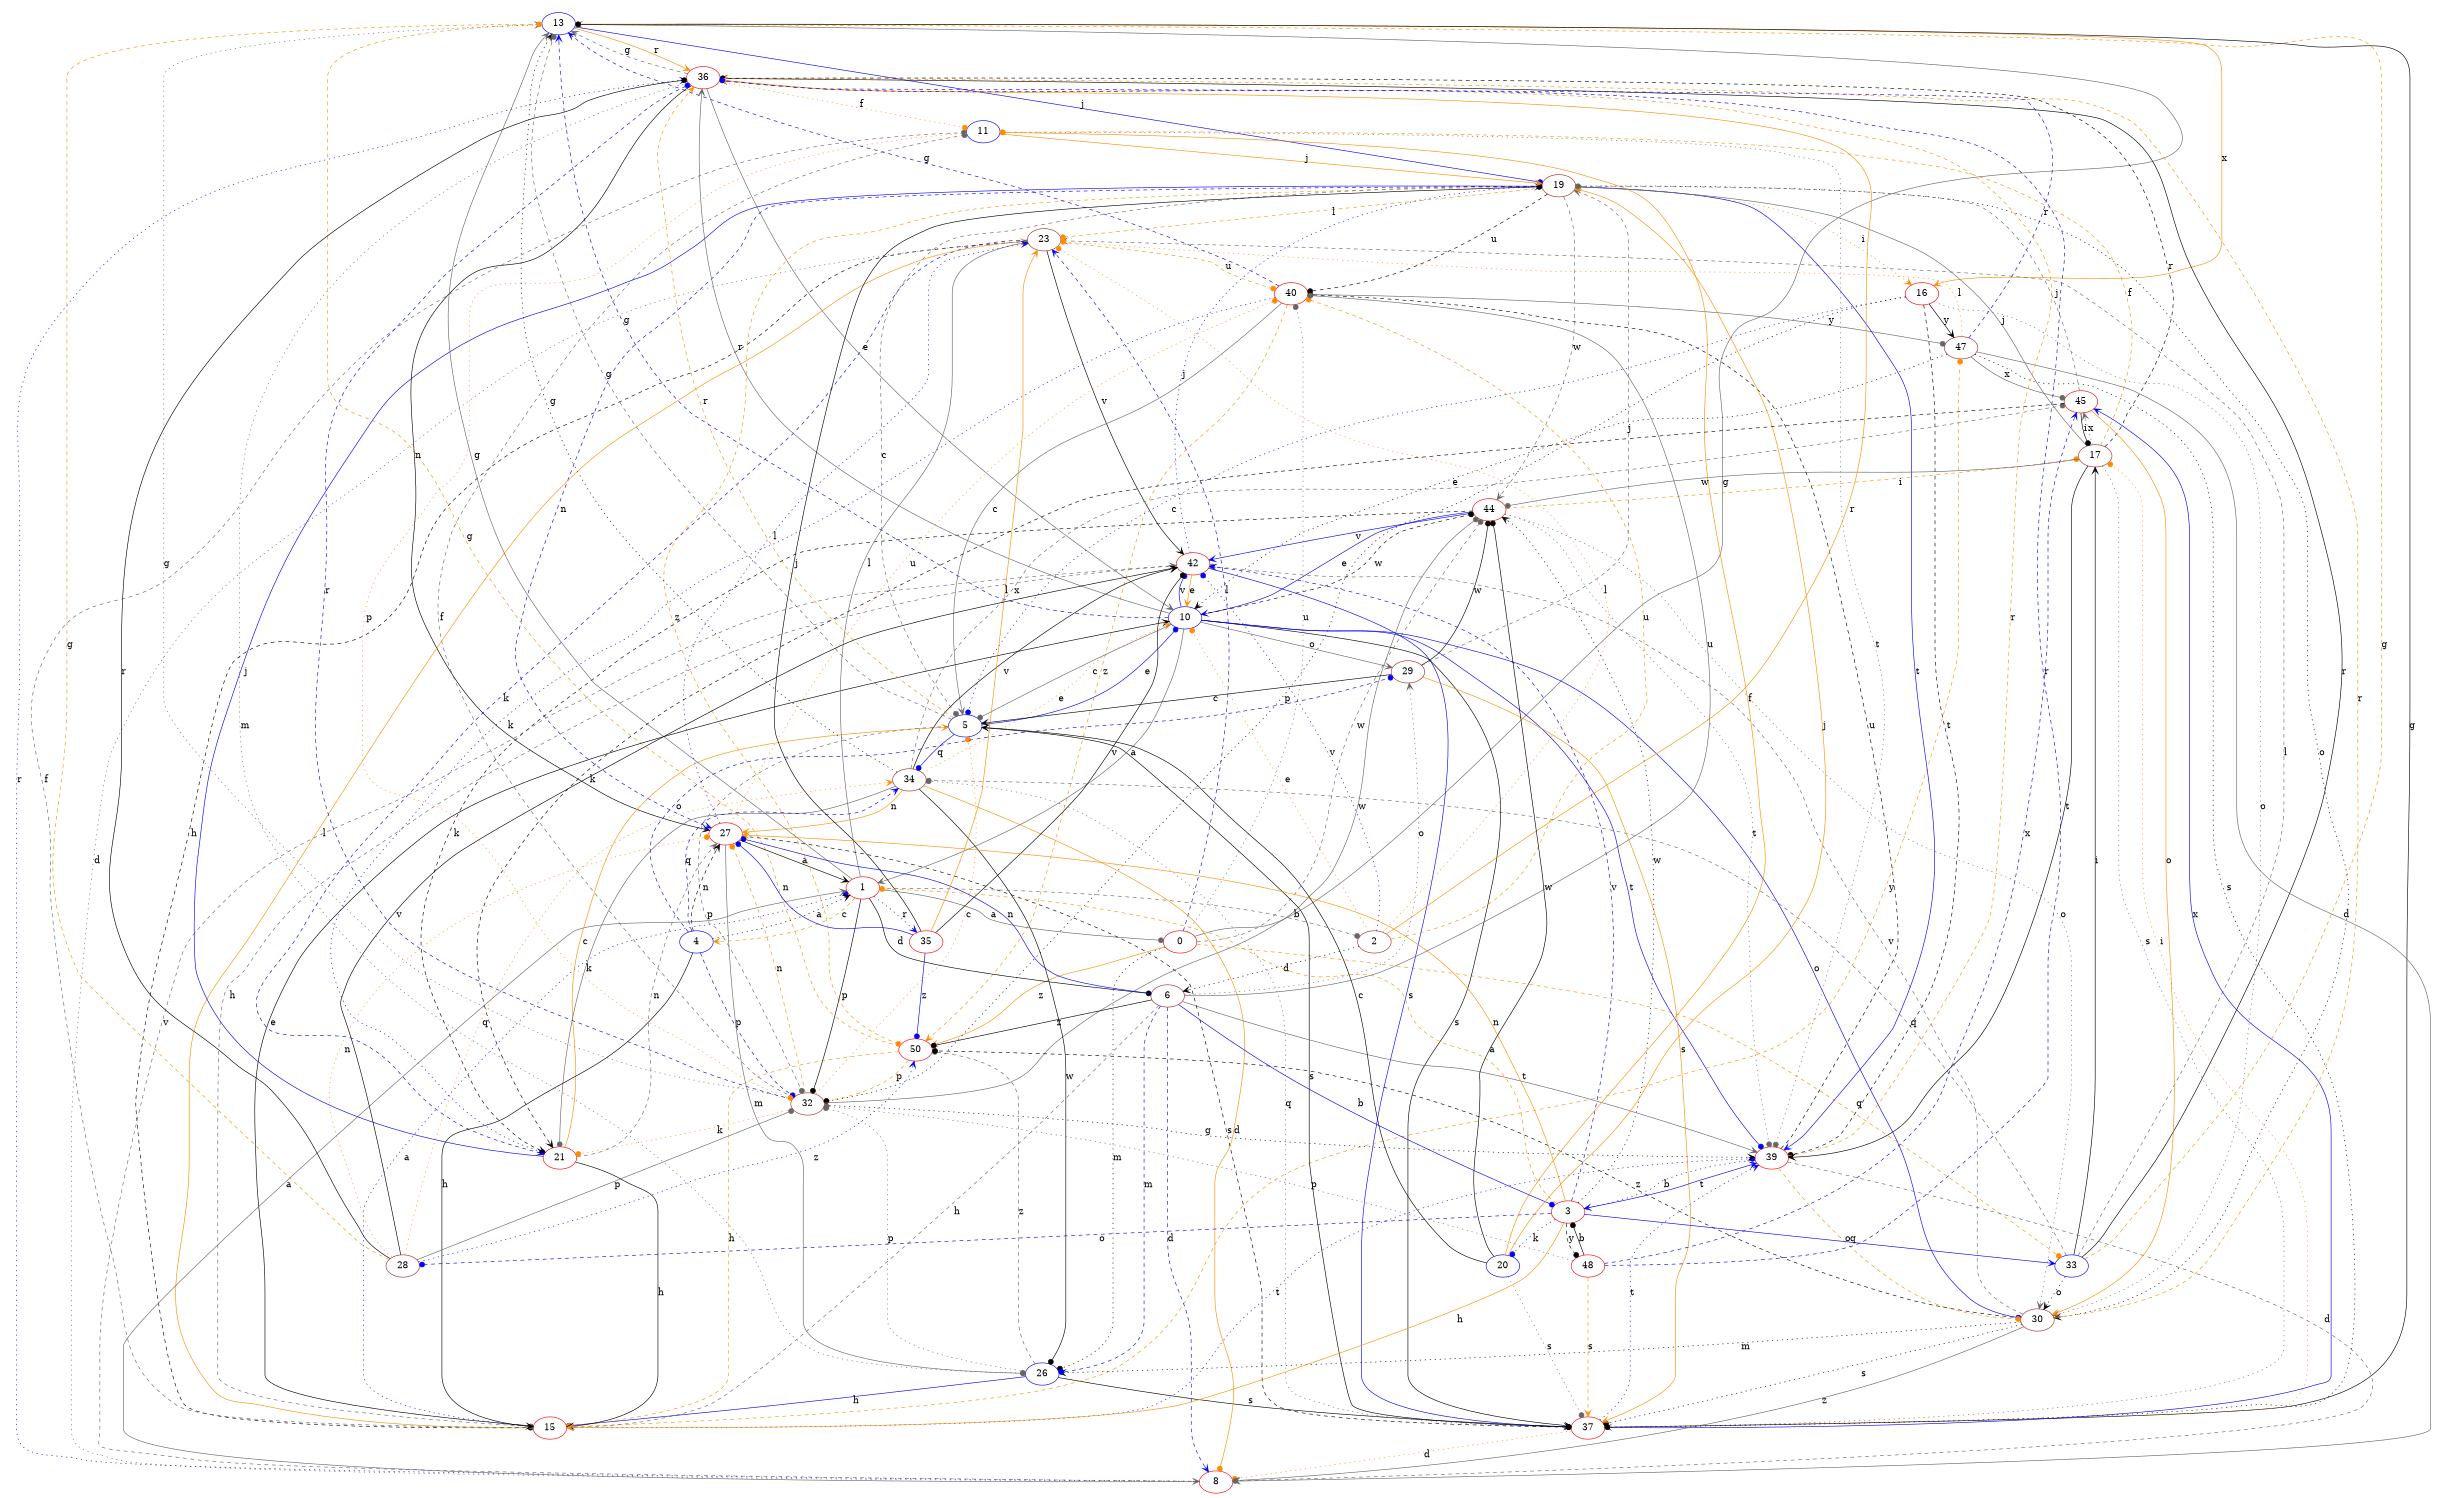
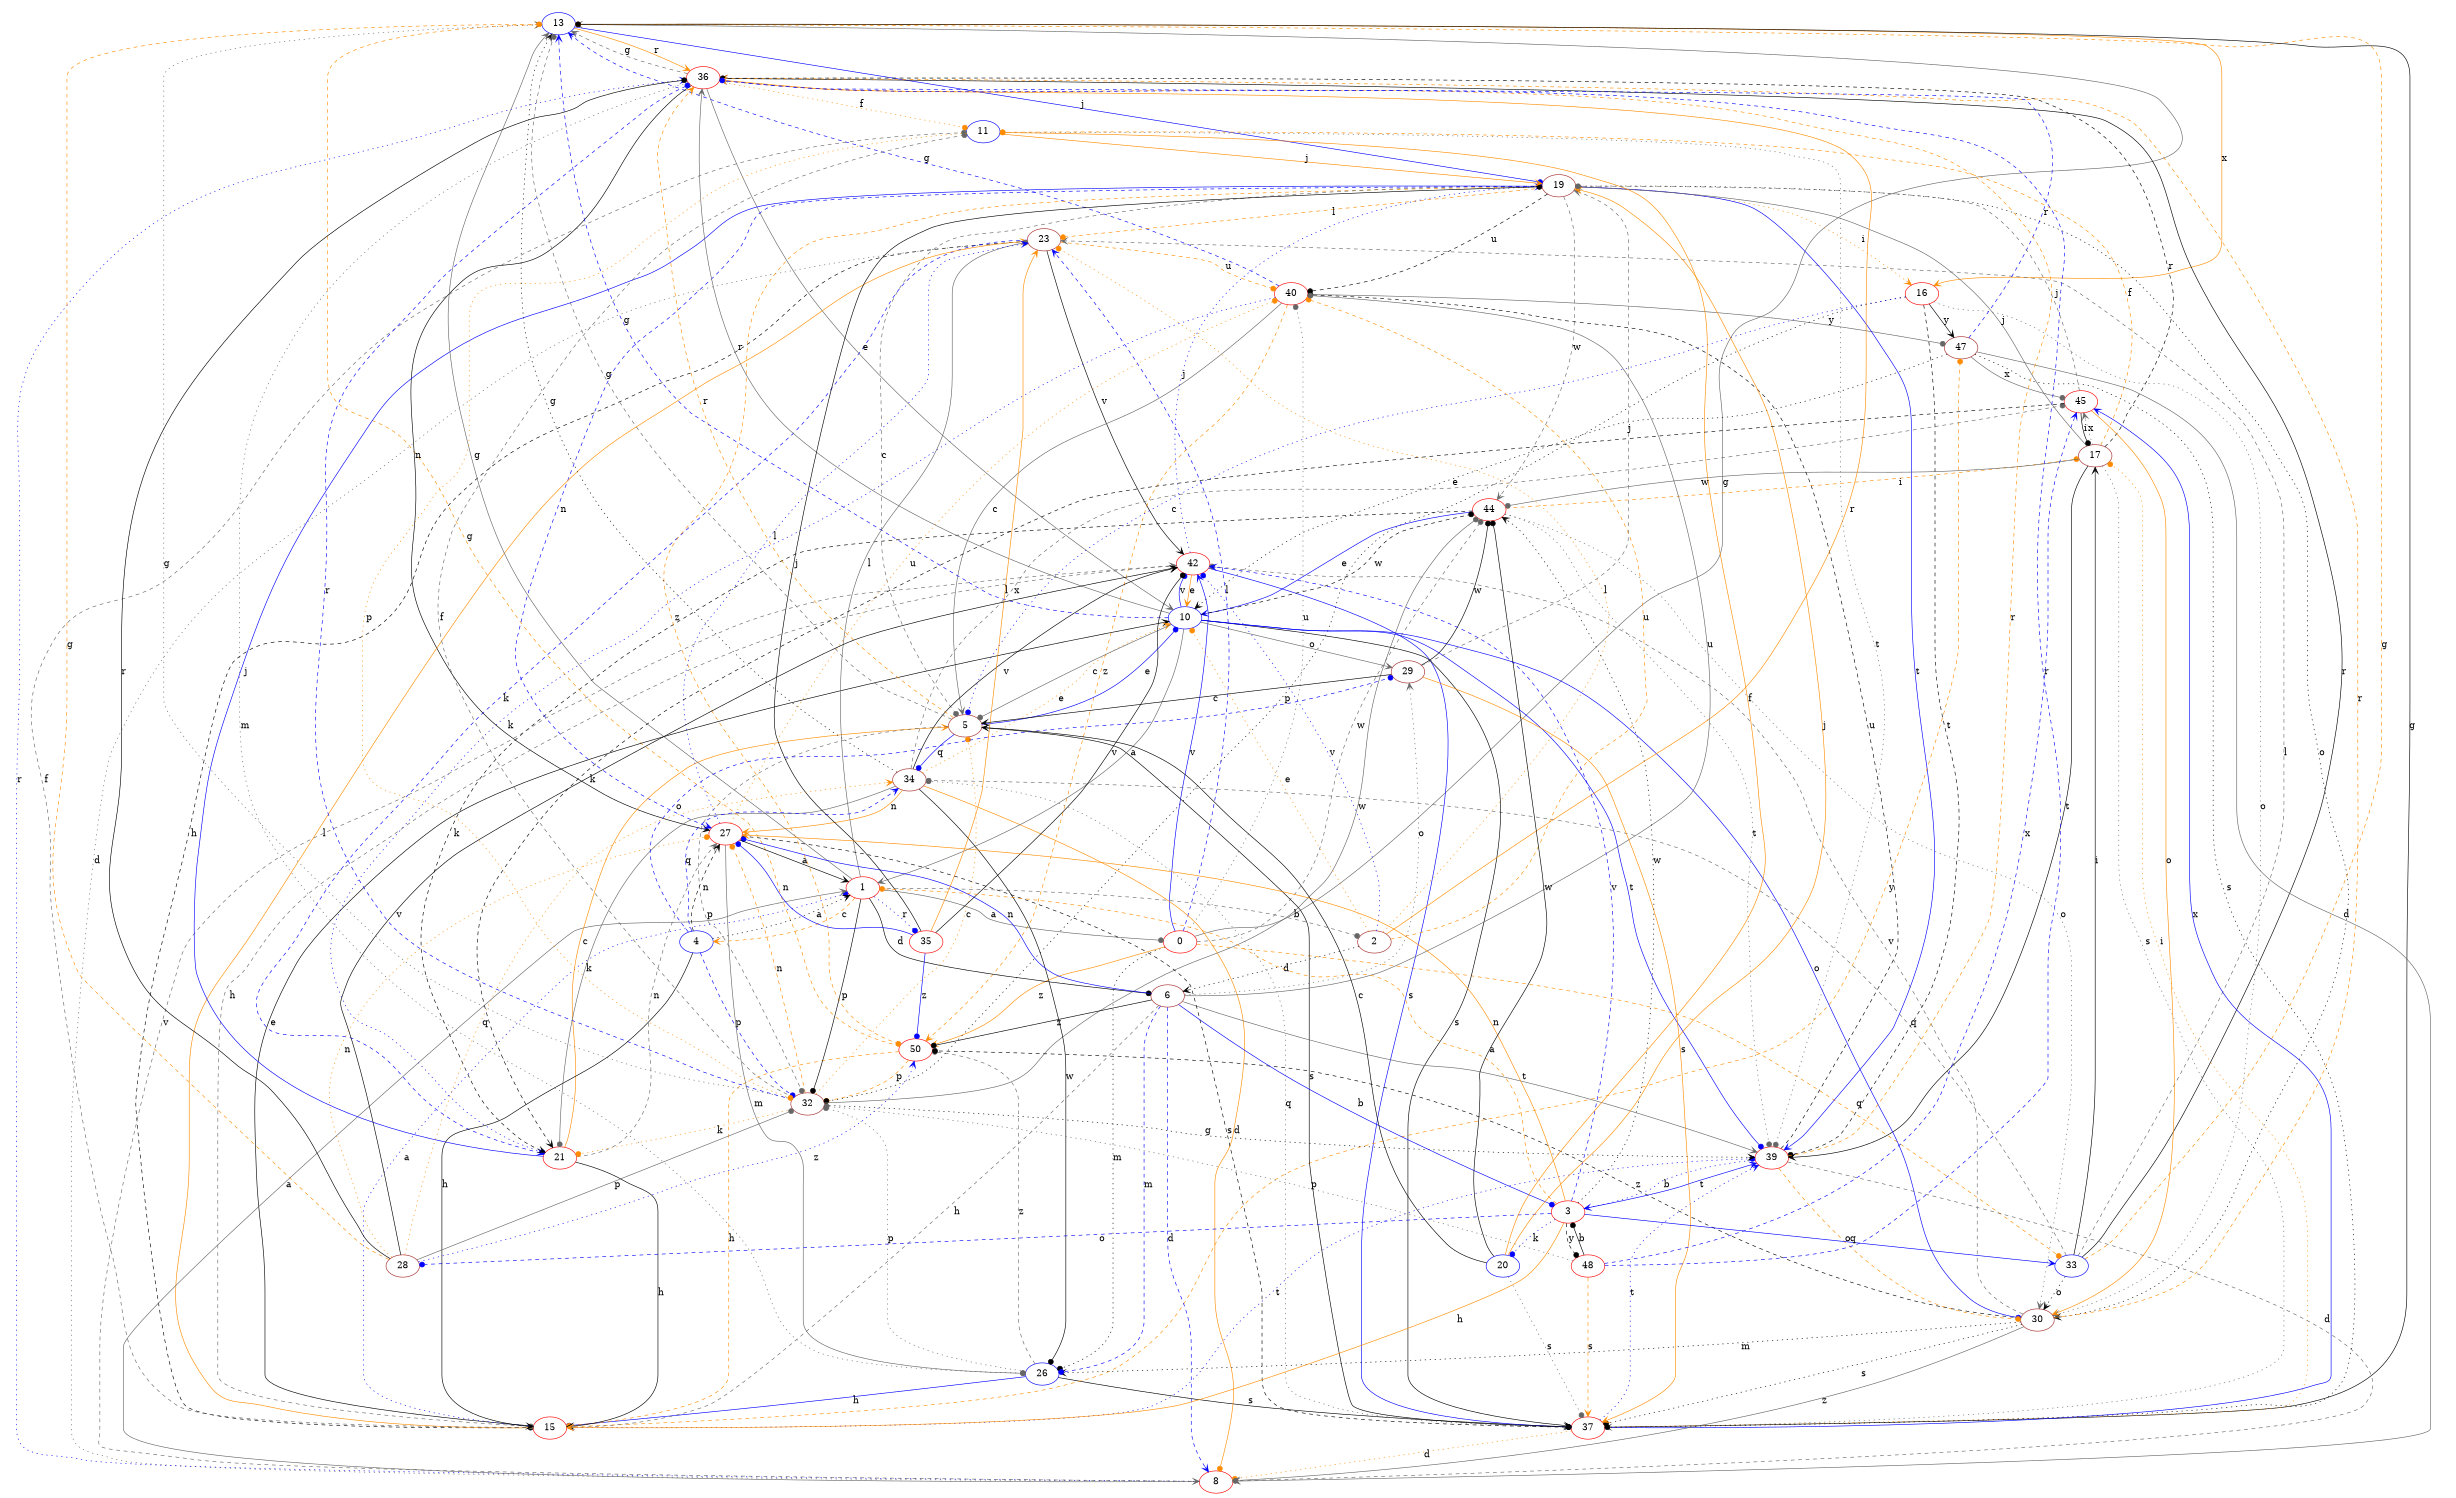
(1534, 271) -> none
(1344, 534) -> (1189, 756)
(965, 726) -> (965, 726)
(894, 912) -> (894, 912)
